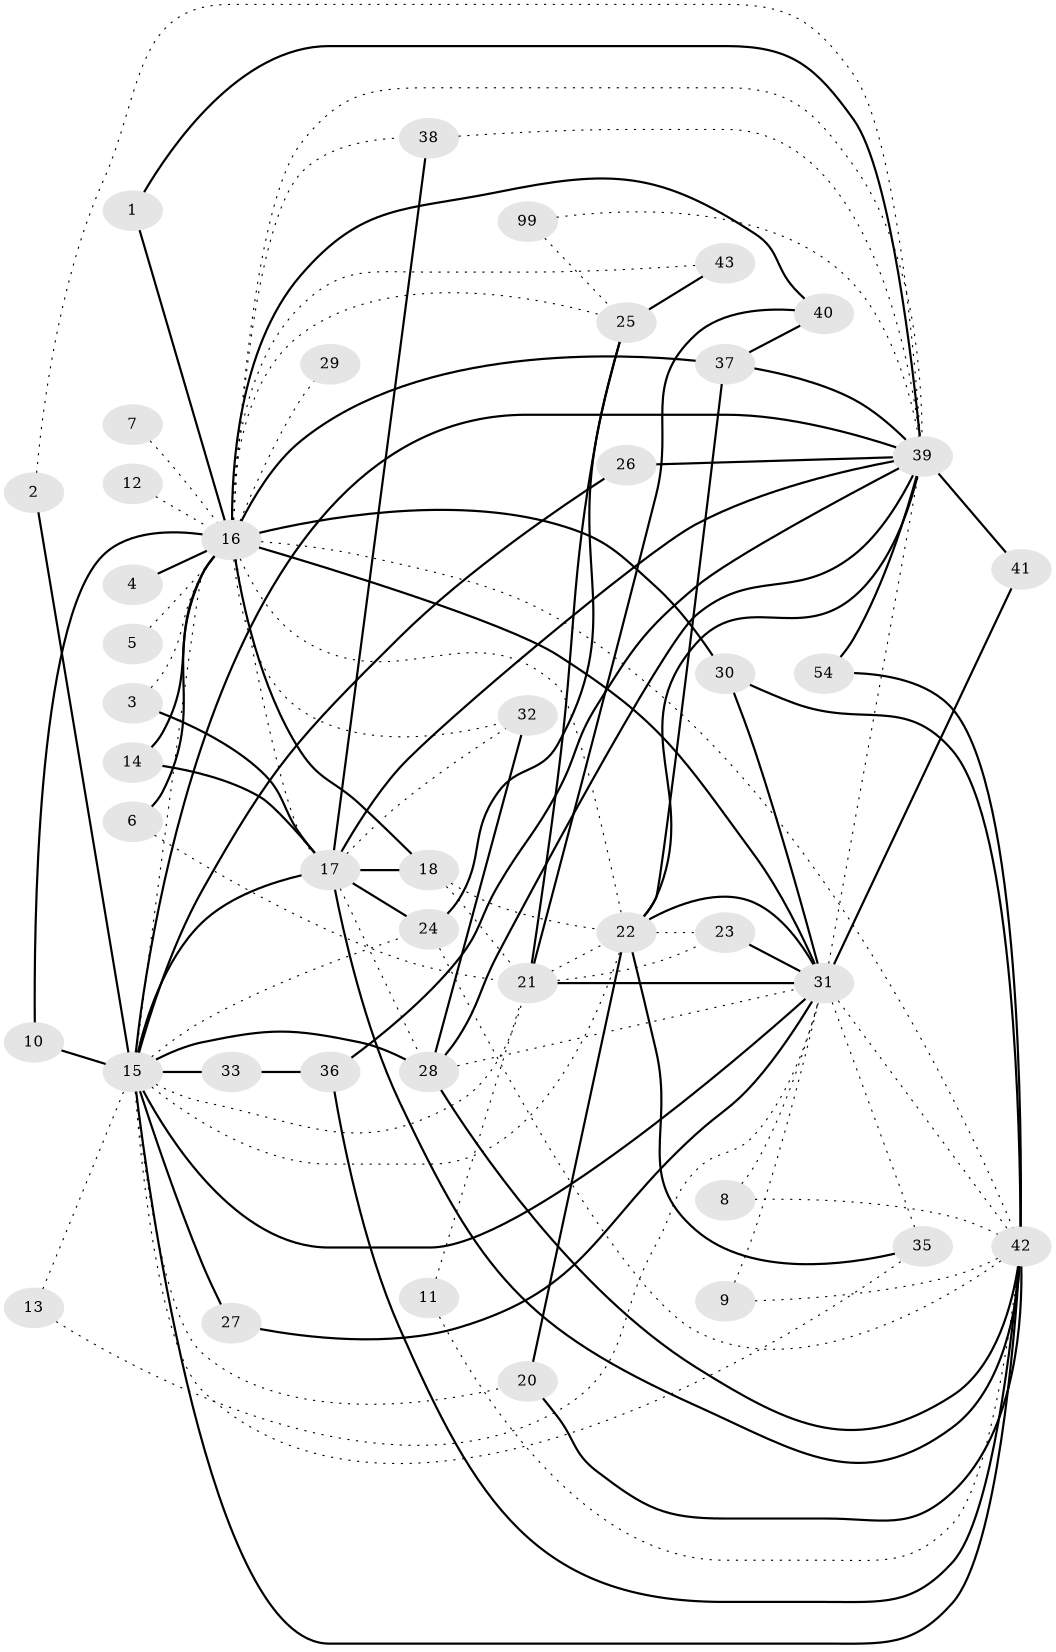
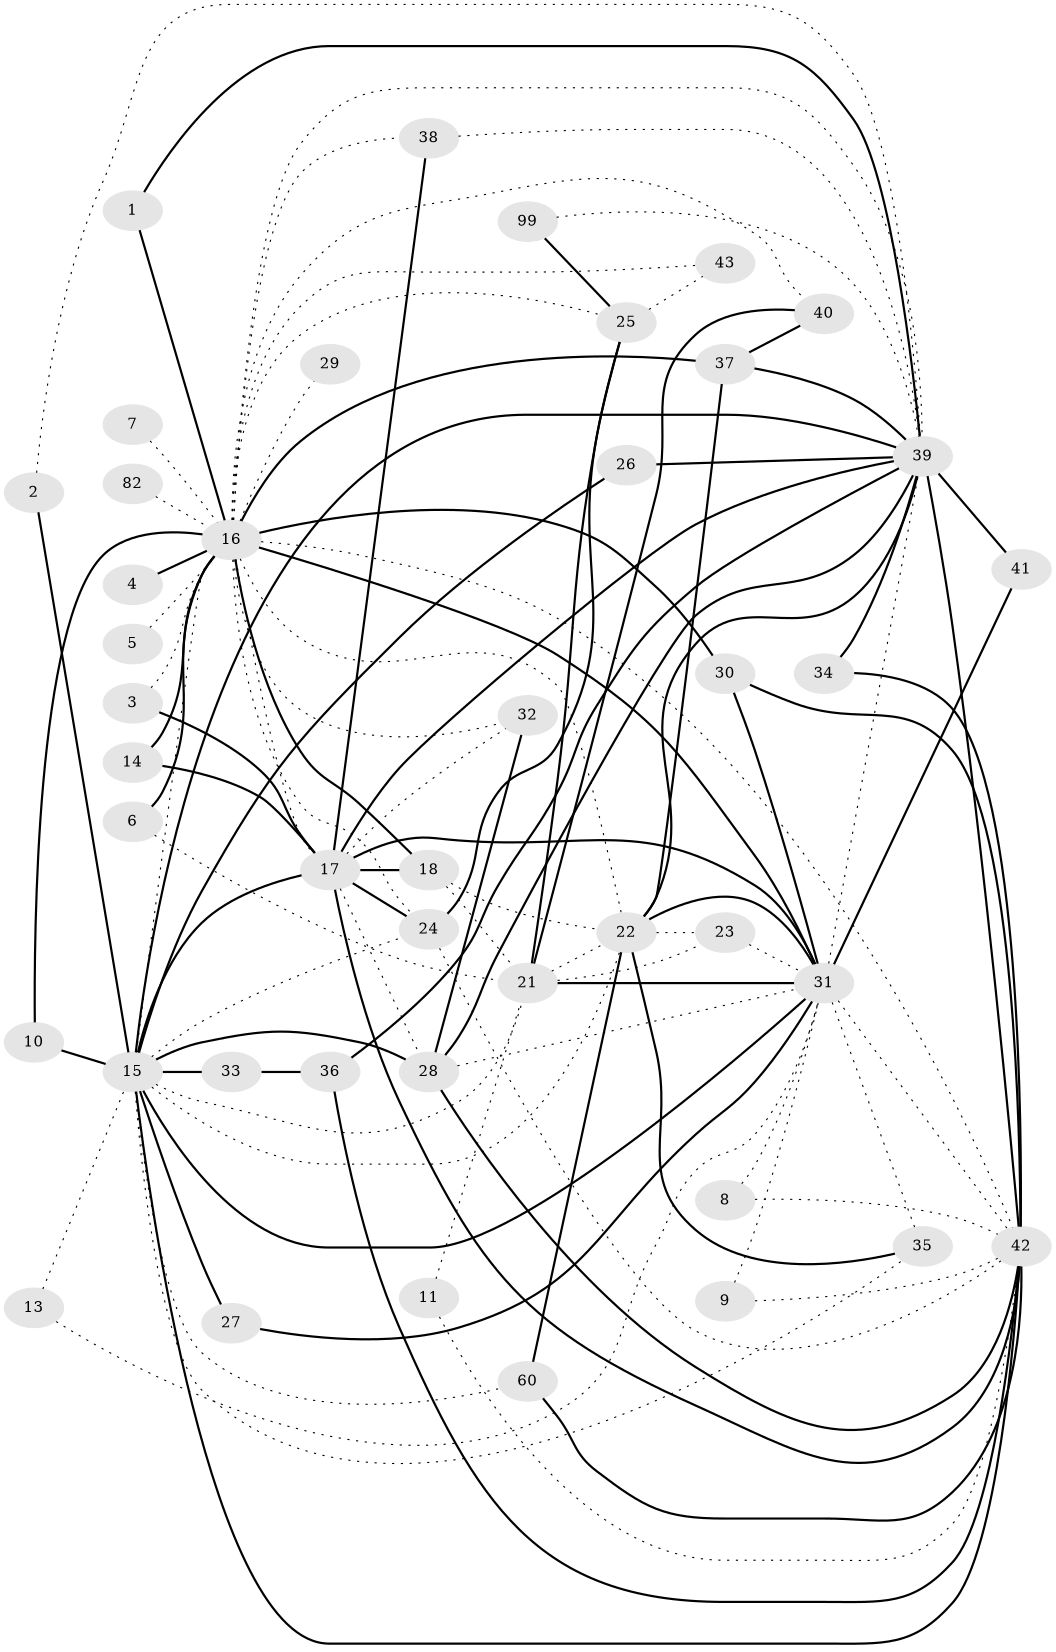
(436, 203) -> (436, 203)
(584, 279) -> (584, 279)
(676, 293) -> (676, 293)
(133, 484) -> (133, 484)
(824, 674) -> (824, 674)
none -> (261, 724)
none -> (594, 840)
none -> (980, 850)
(775, 958) -> (775, 958)
(528, 1381) -> (528, 1381)
